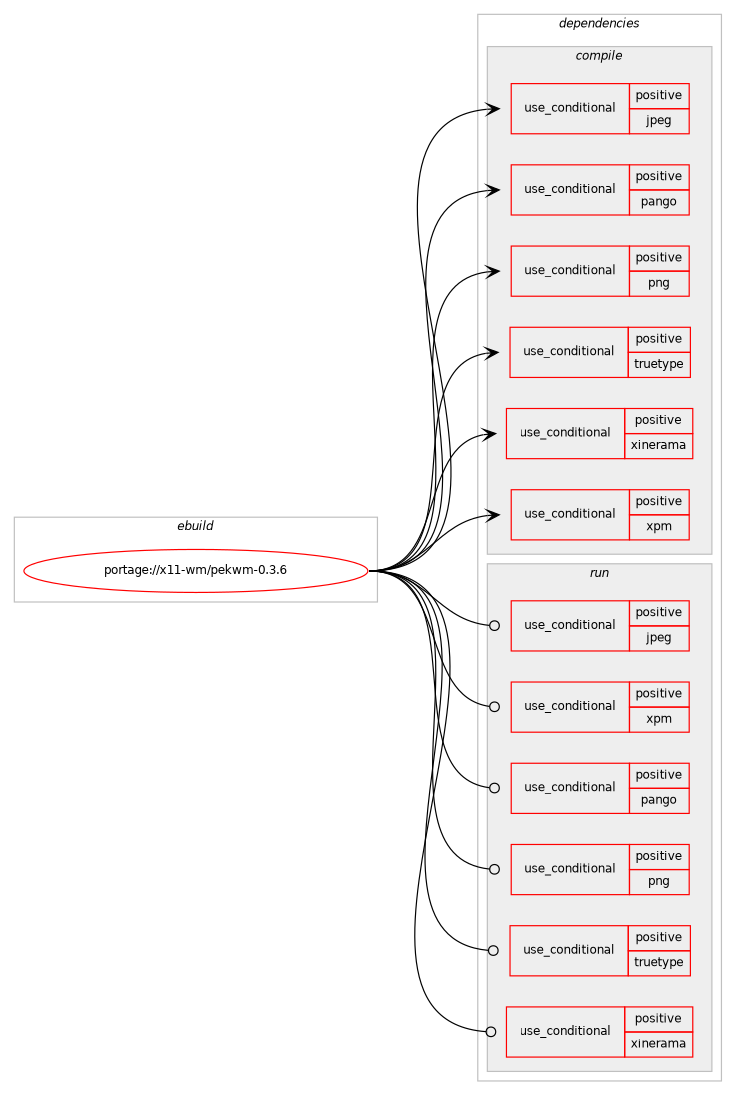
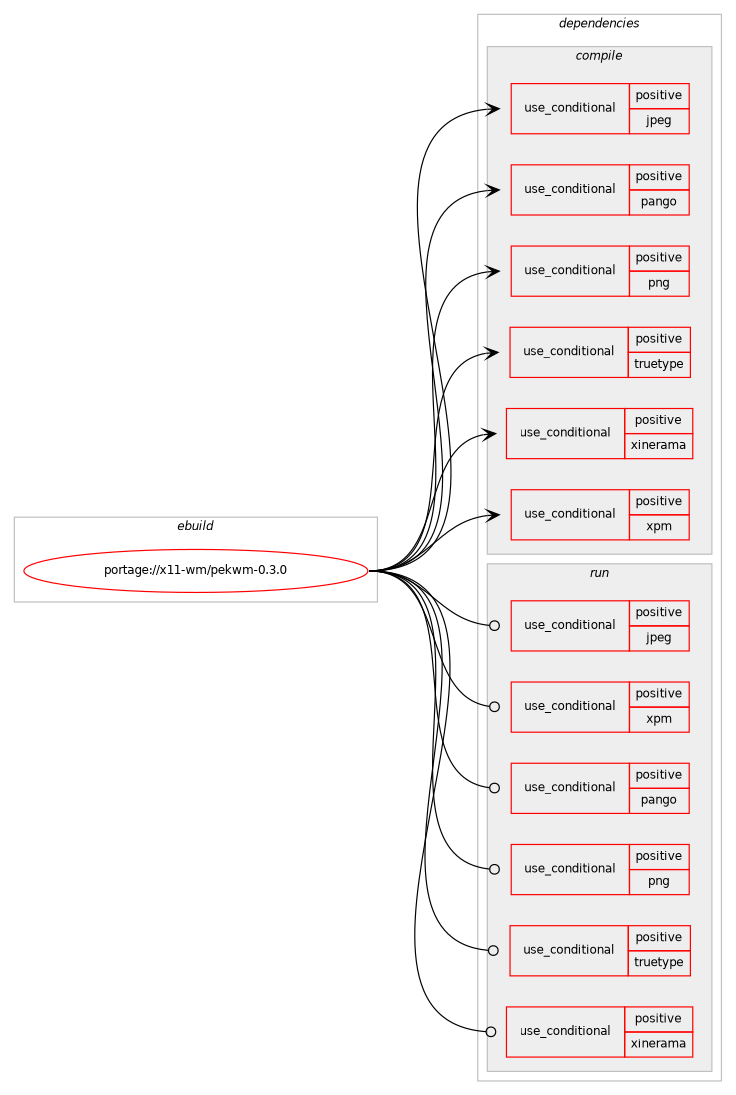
(196, 571) -> (196, 571)
